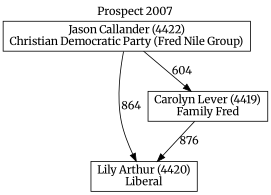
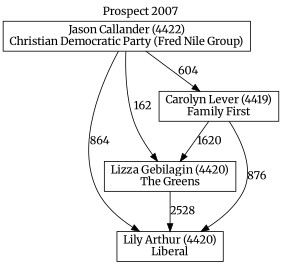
(208, 106) -> (219, 106)
none -> (170, 176)
